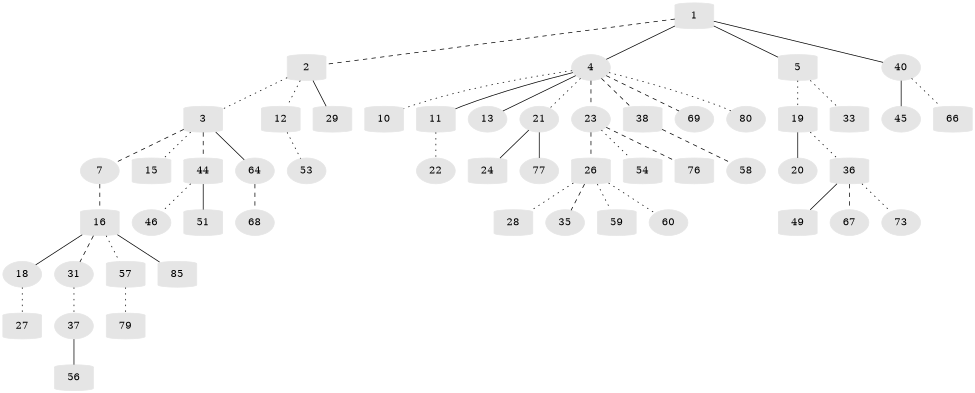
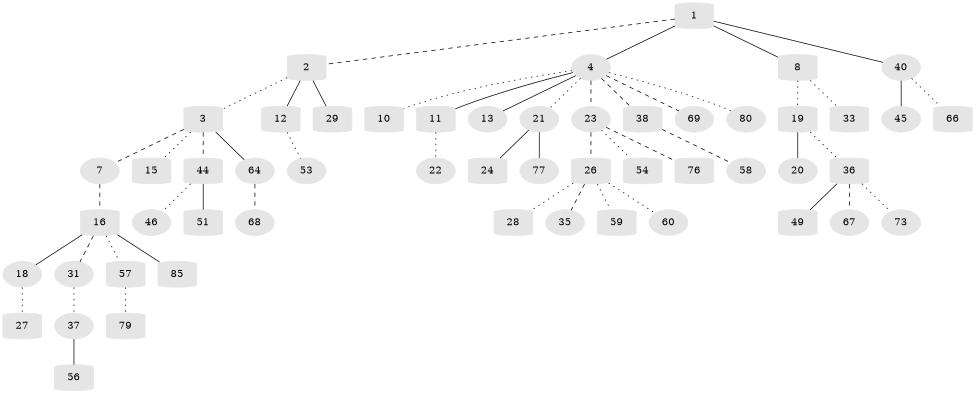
(798, 67) -> (798, 67)
(294, 93) -> (294, 93)
